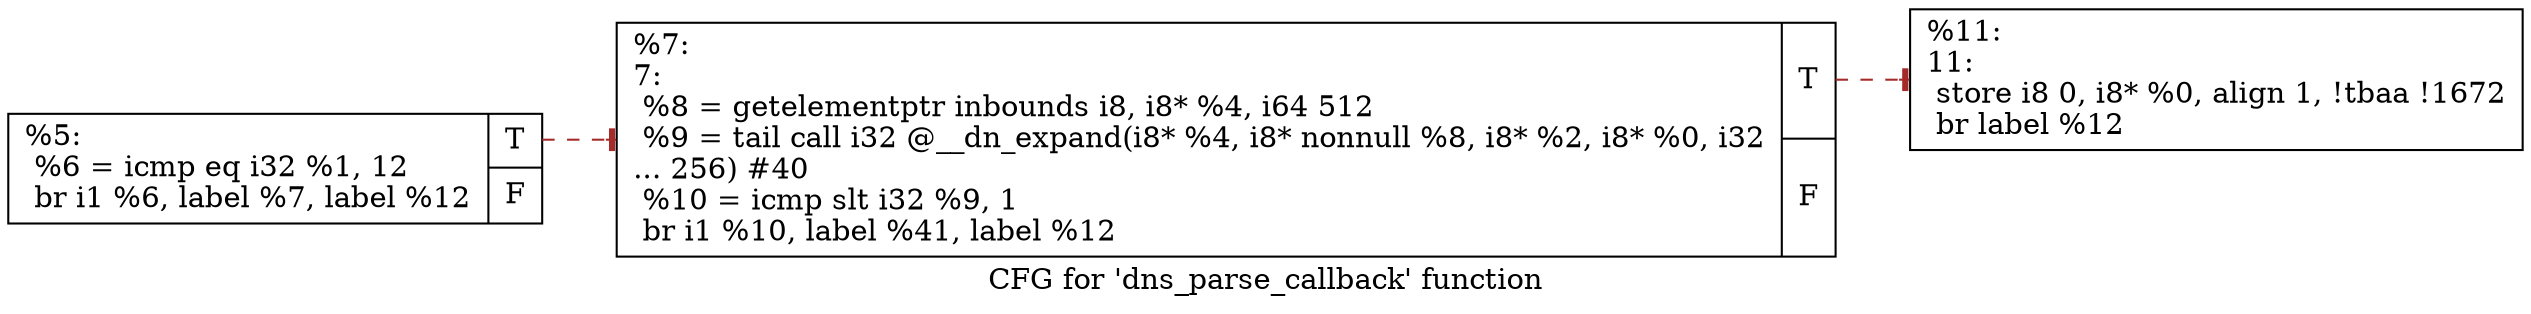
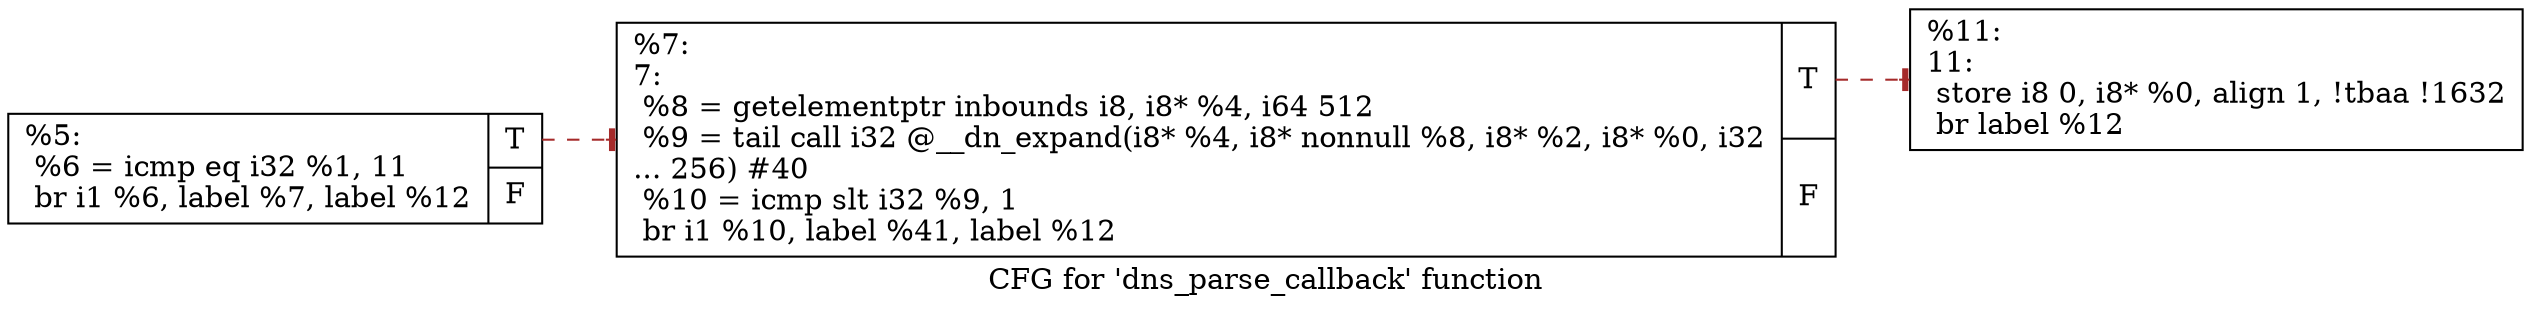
(2216, 94) -> (2216, 94)
(217, 168) -> (217, 168)
